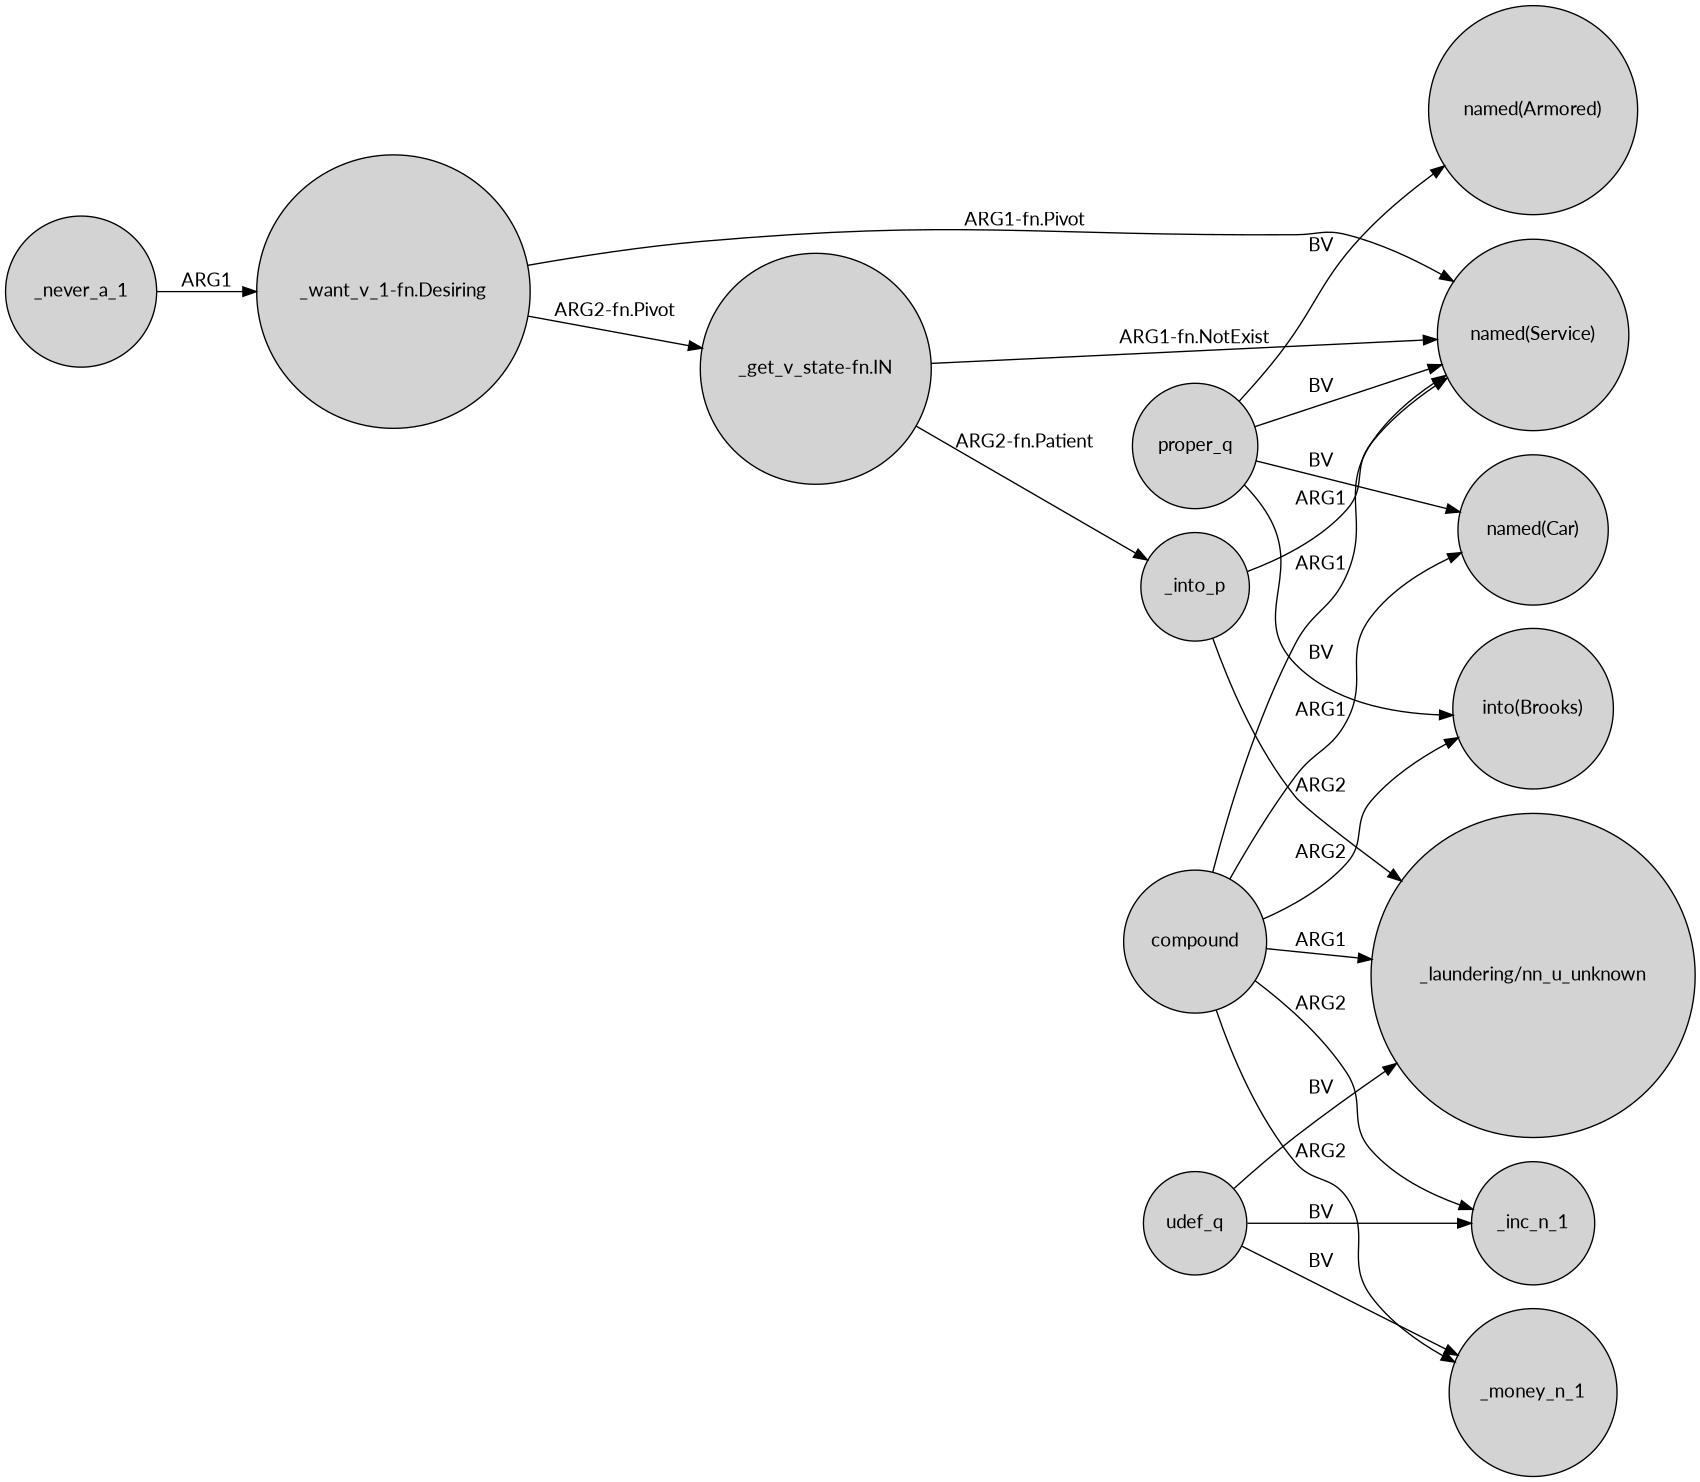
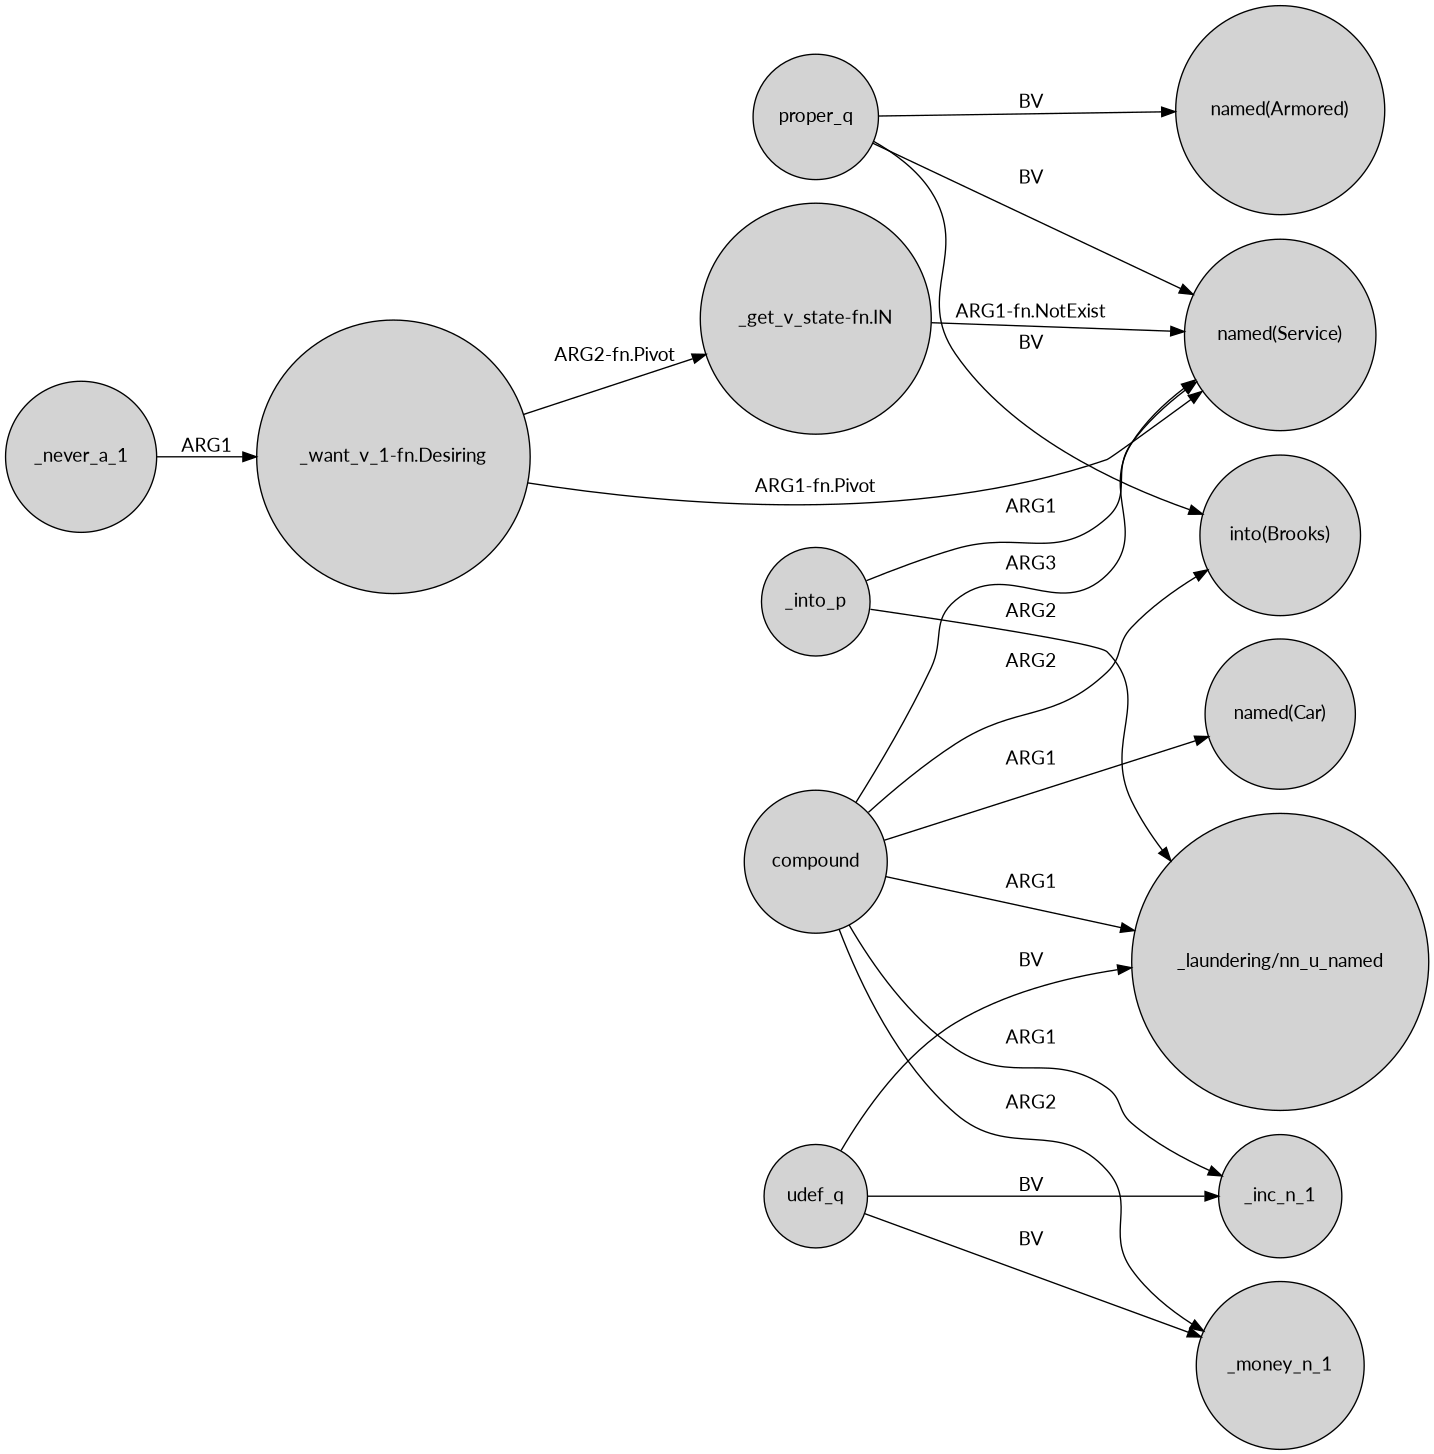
(1347, 484) -> none
(1026, 490) -> none
(1321, 564) -> (1031, 564)
(1533, 975) -> (1280, 962)
(1321, 1005) -> (1031, 1038)
